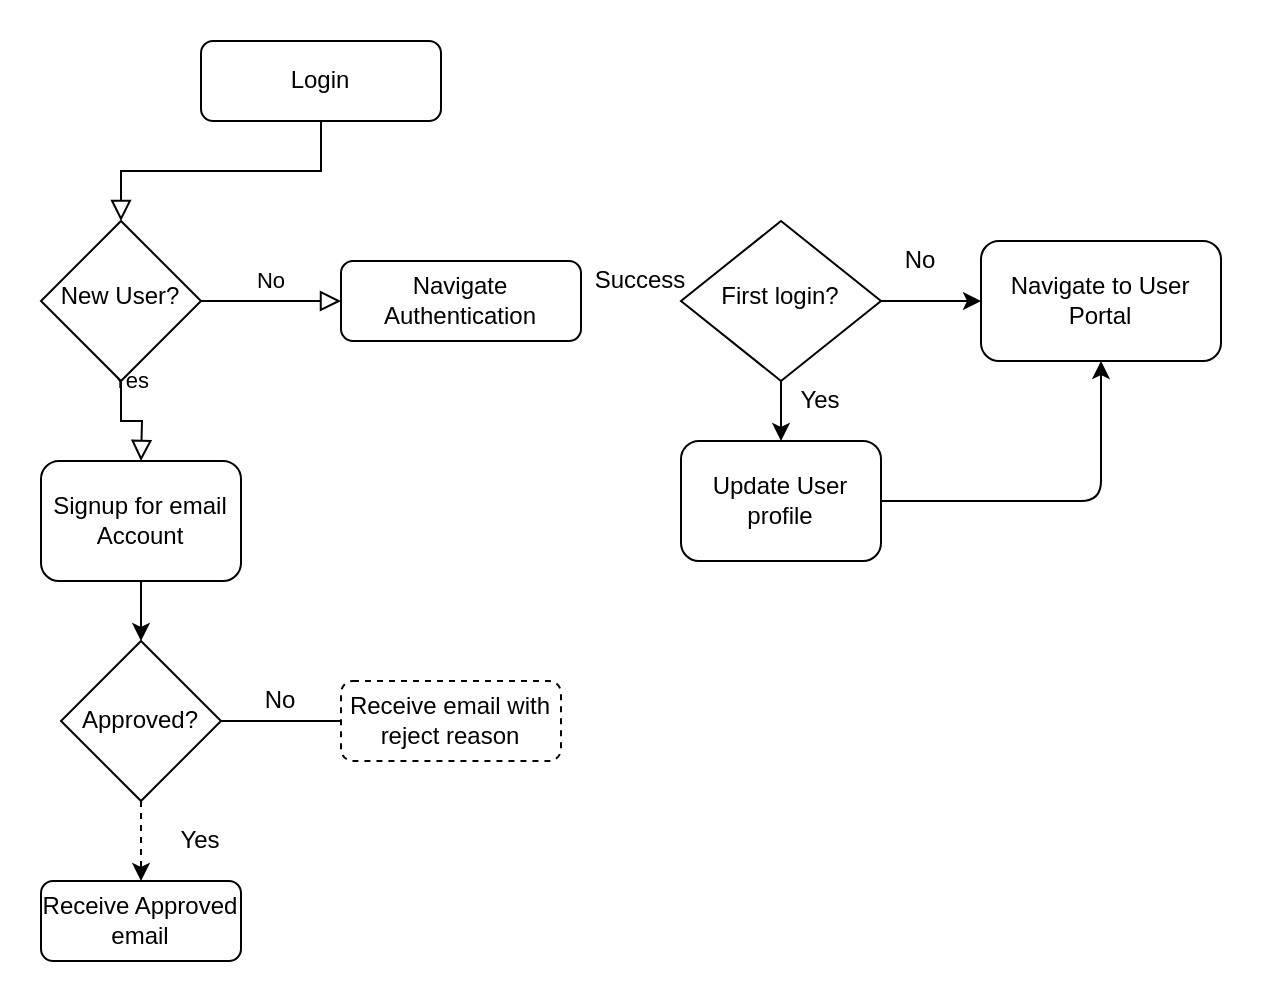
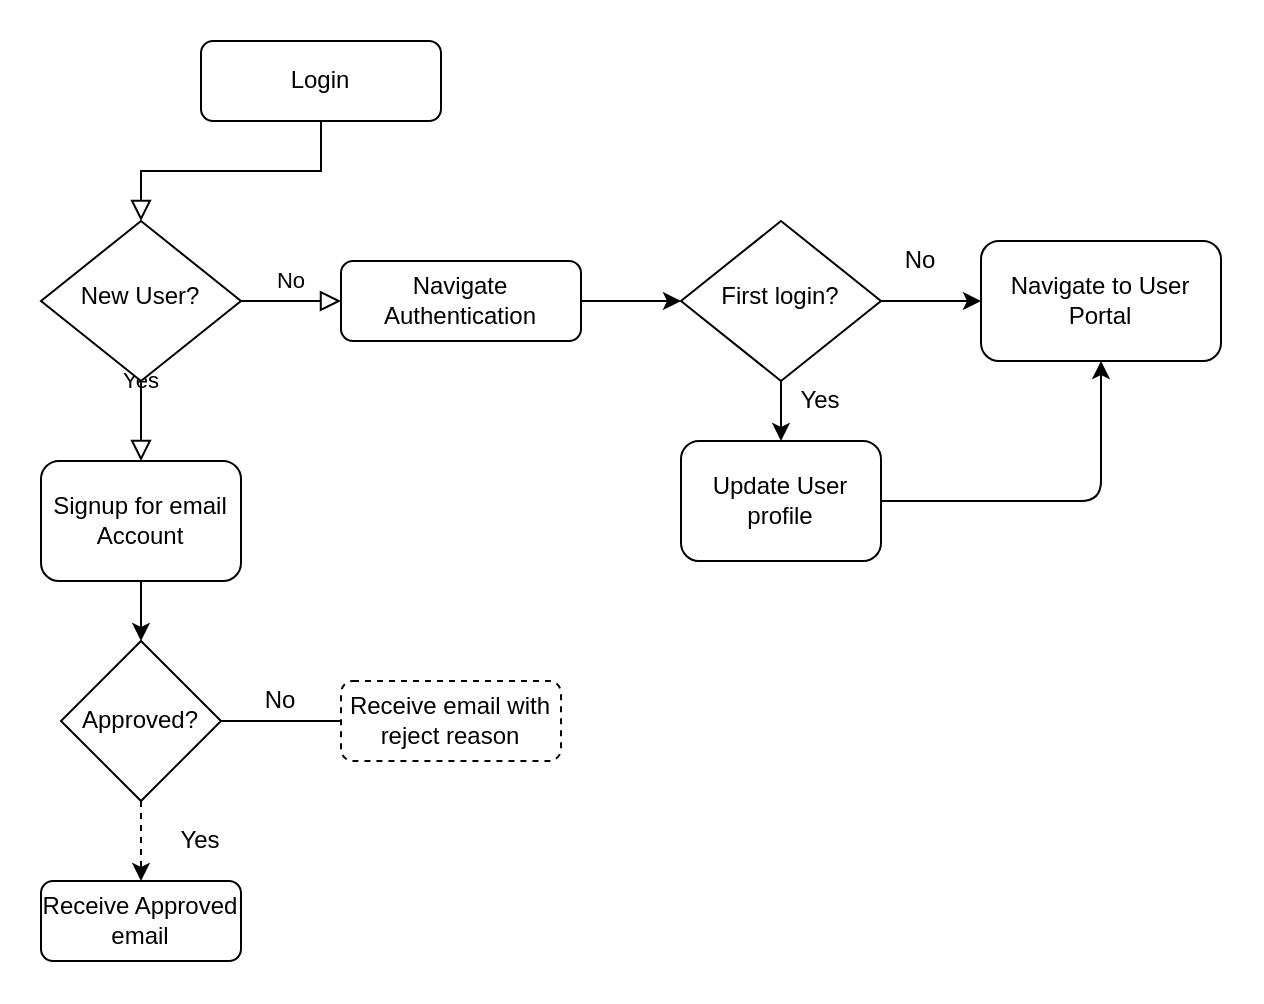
(641, 281) -> none
(121, 301) -> (141, 301)
none -> (624, 301)
